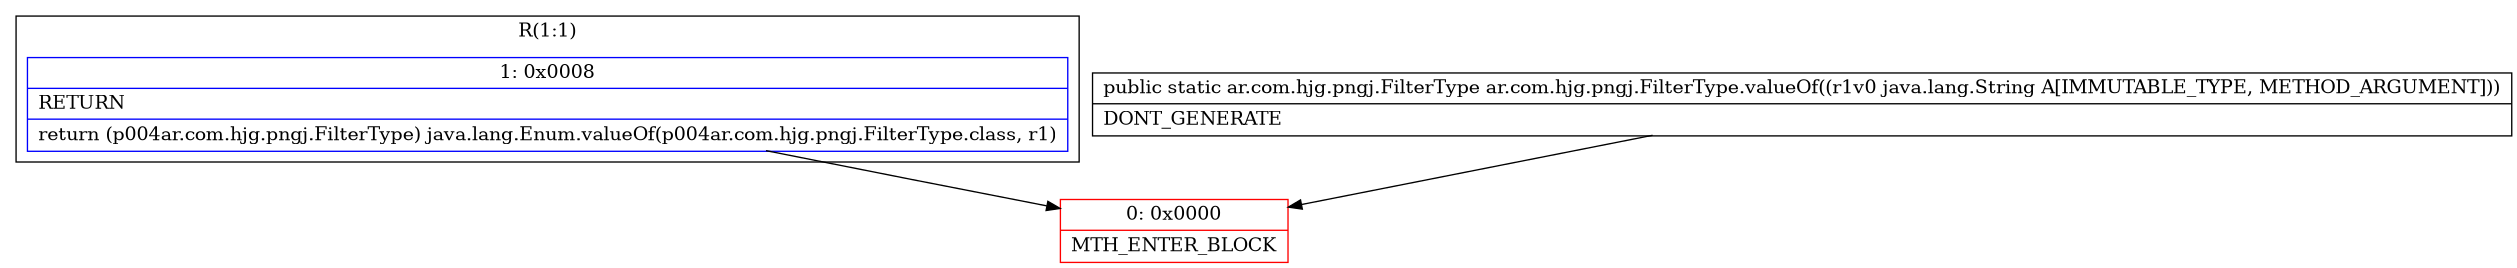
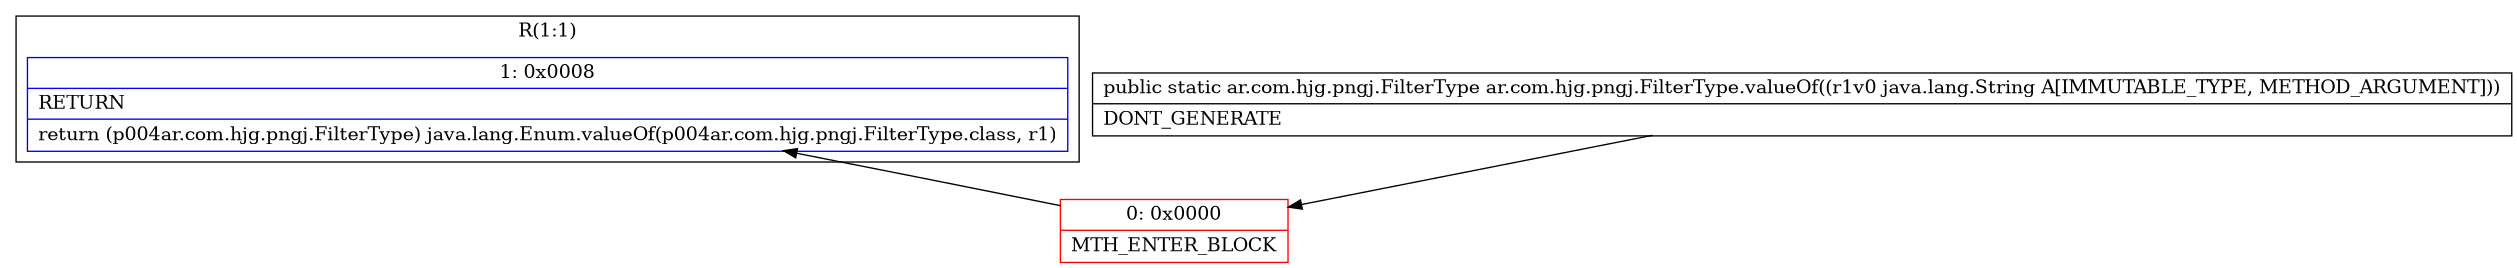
(906, 178) -> (929, 179)
